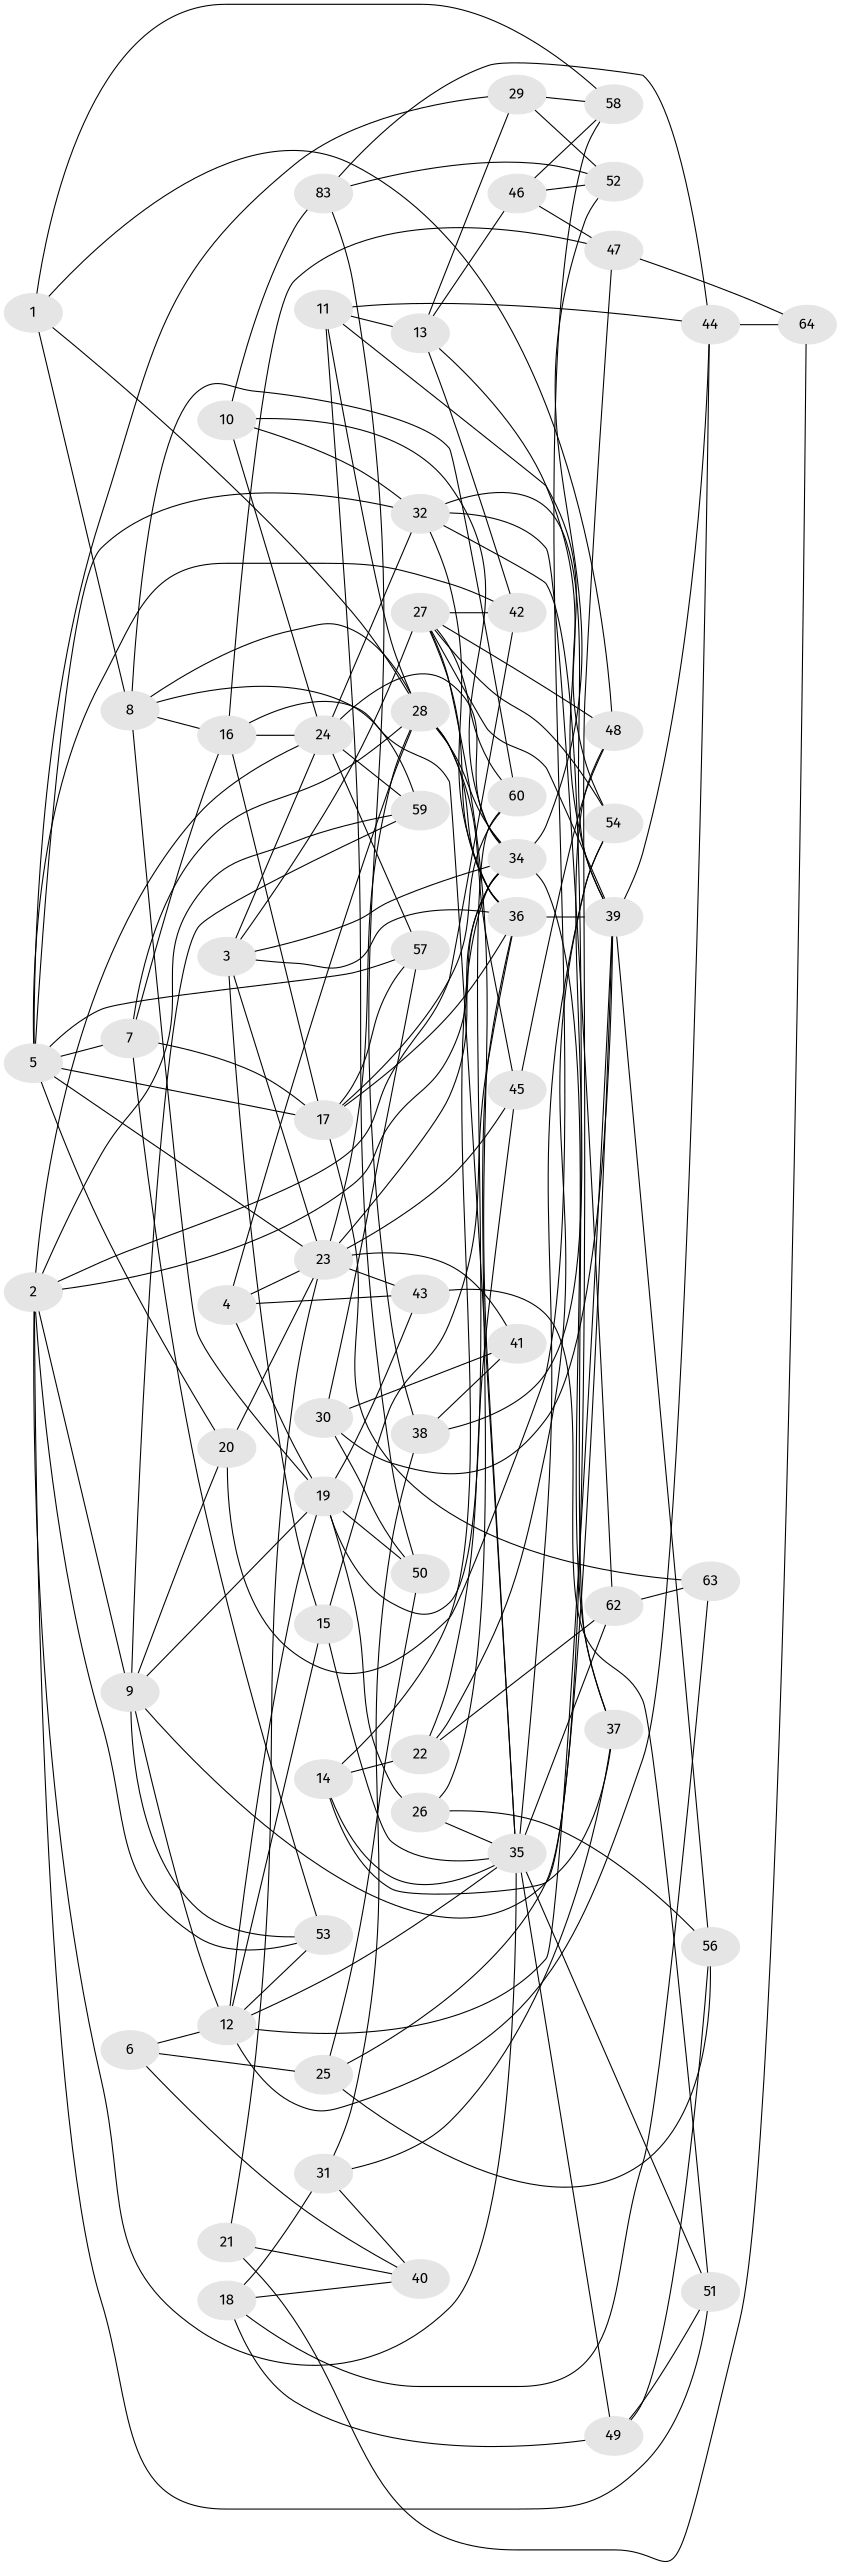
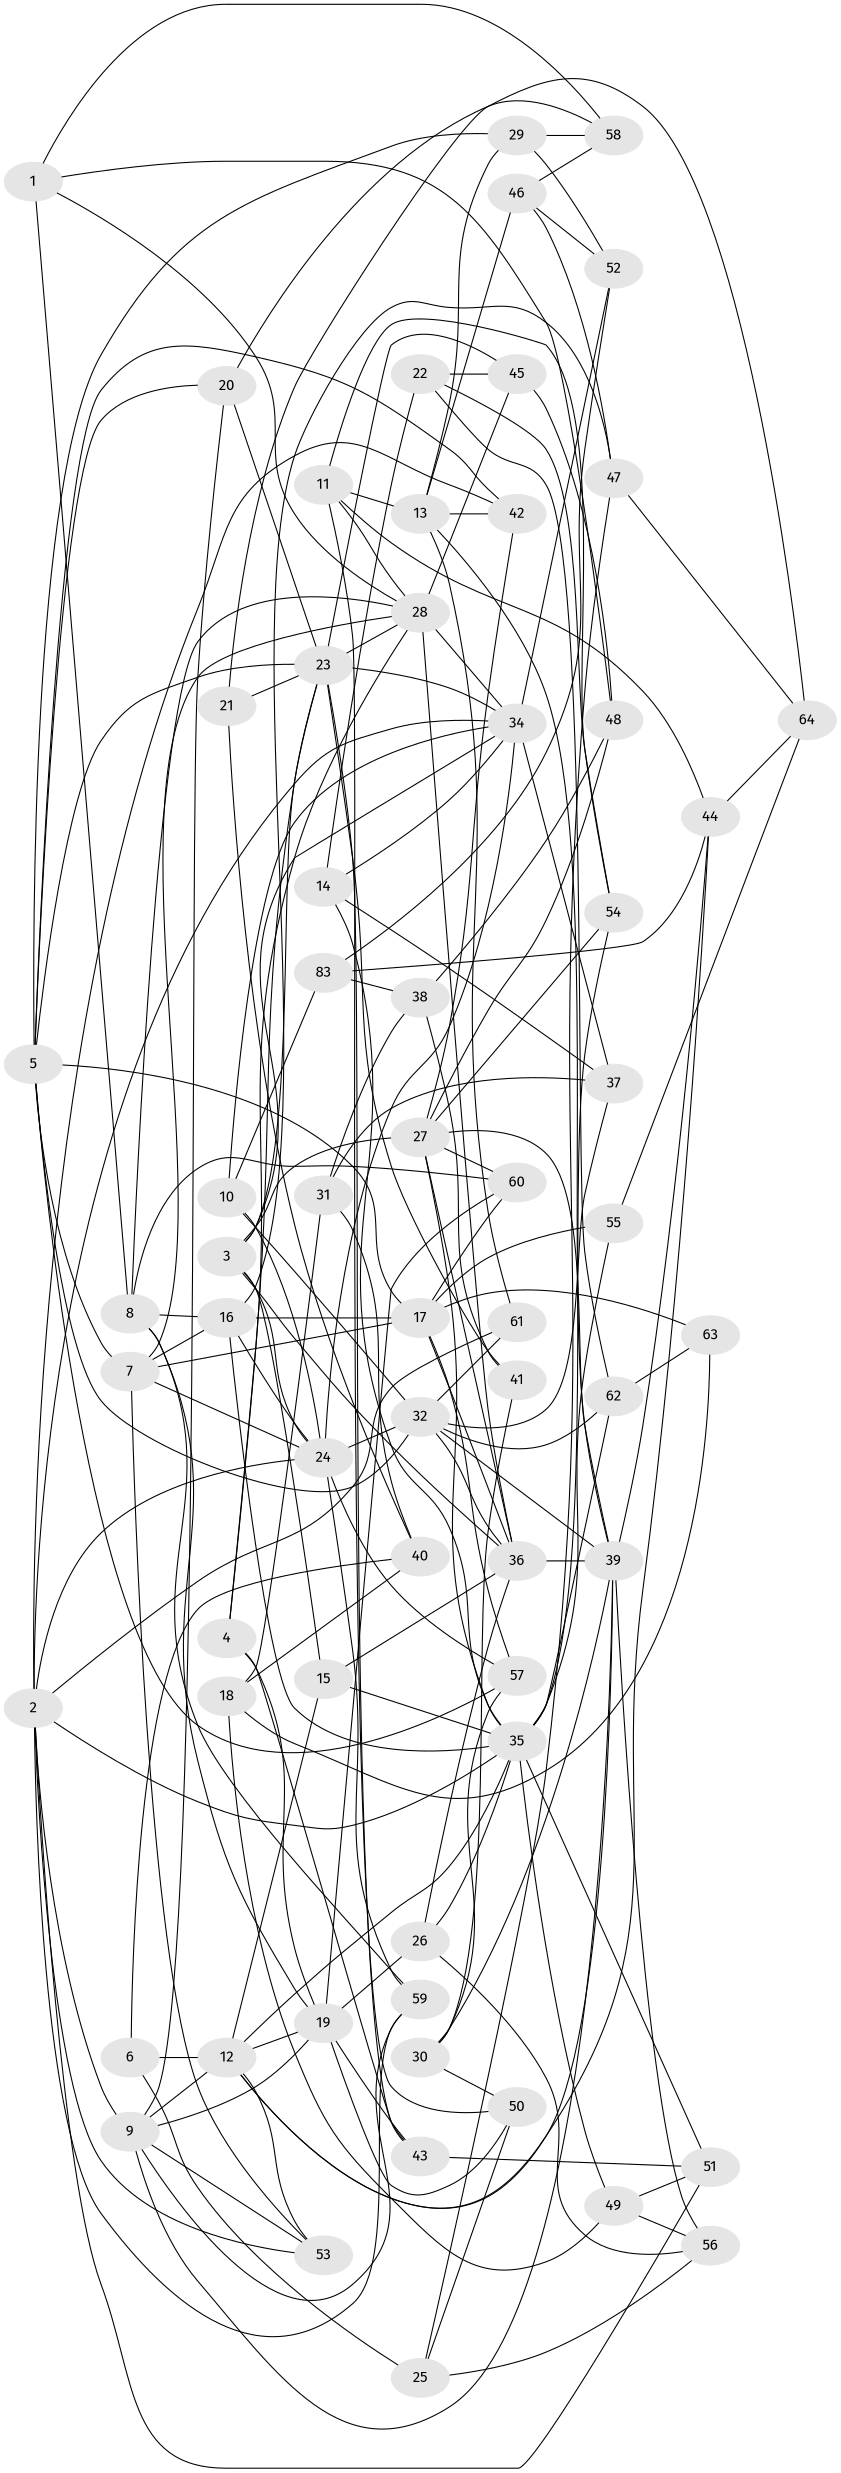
none -> (614, 1223)
none -> (517, 1322)
none -> (227, 1415)
